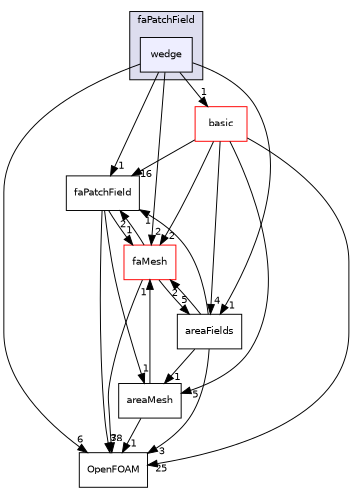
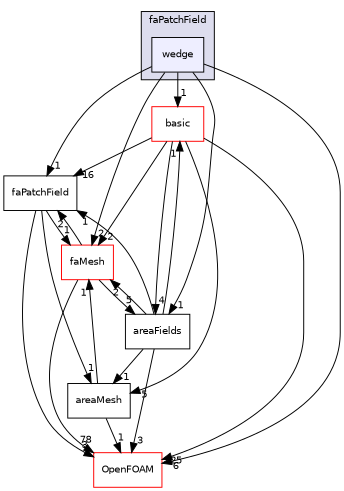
none -> (174, 233)
(113, 470) -> (128, 470)
